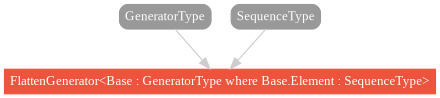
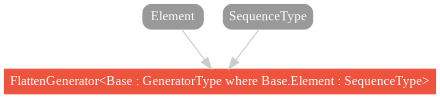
(165, 17) -> (173, 17)
